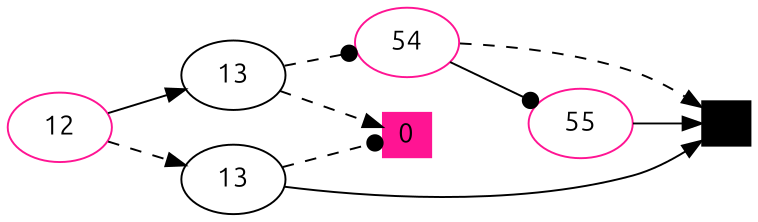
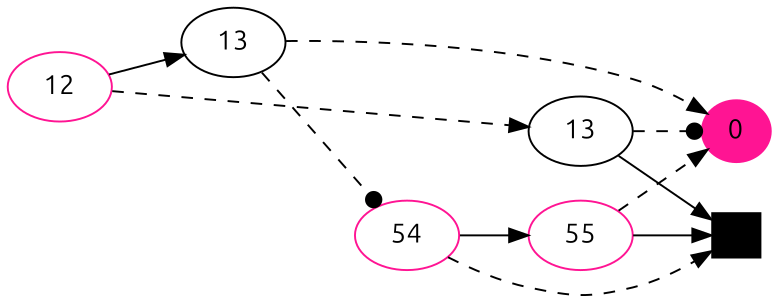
(487, 79) -> (484, 235)
(407, 135) -> (736, 131)
none -> (648, 191)
